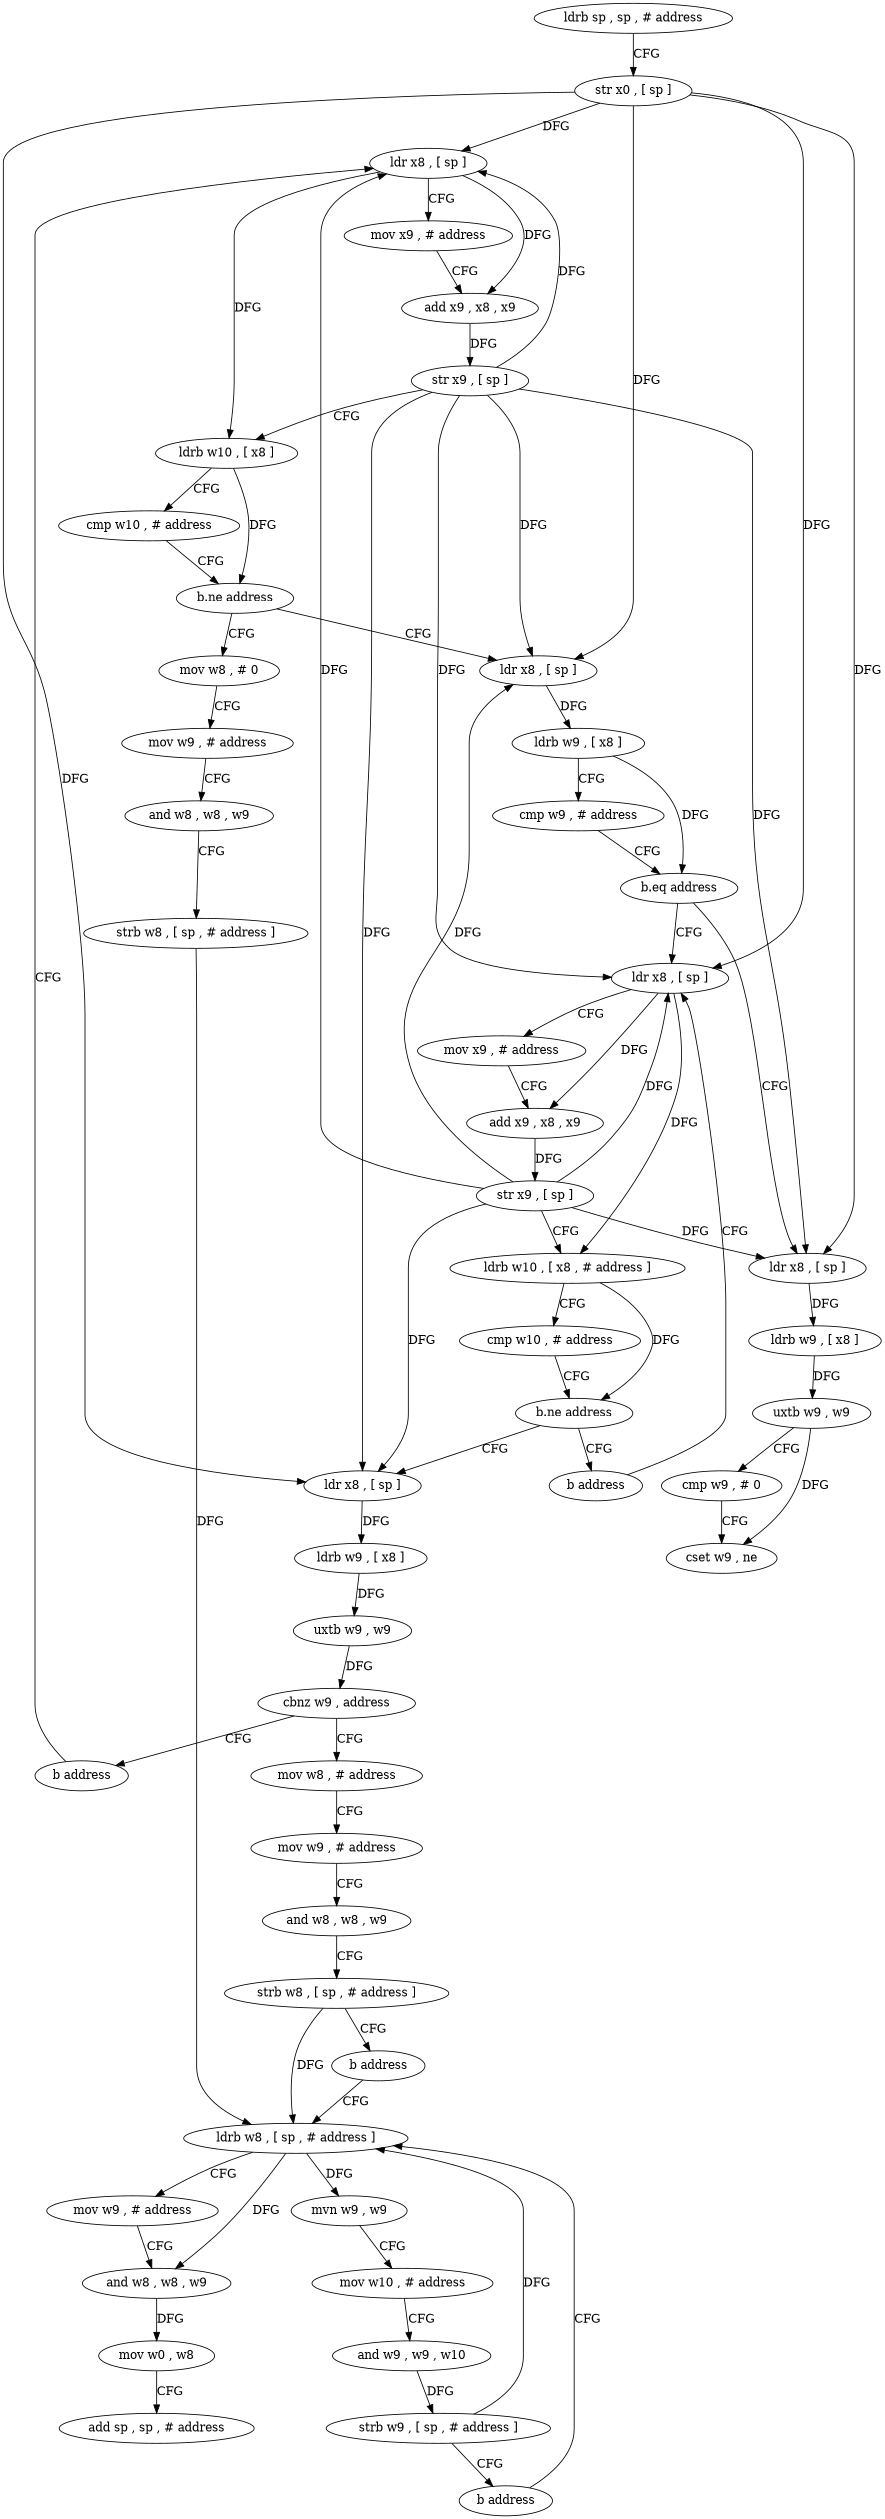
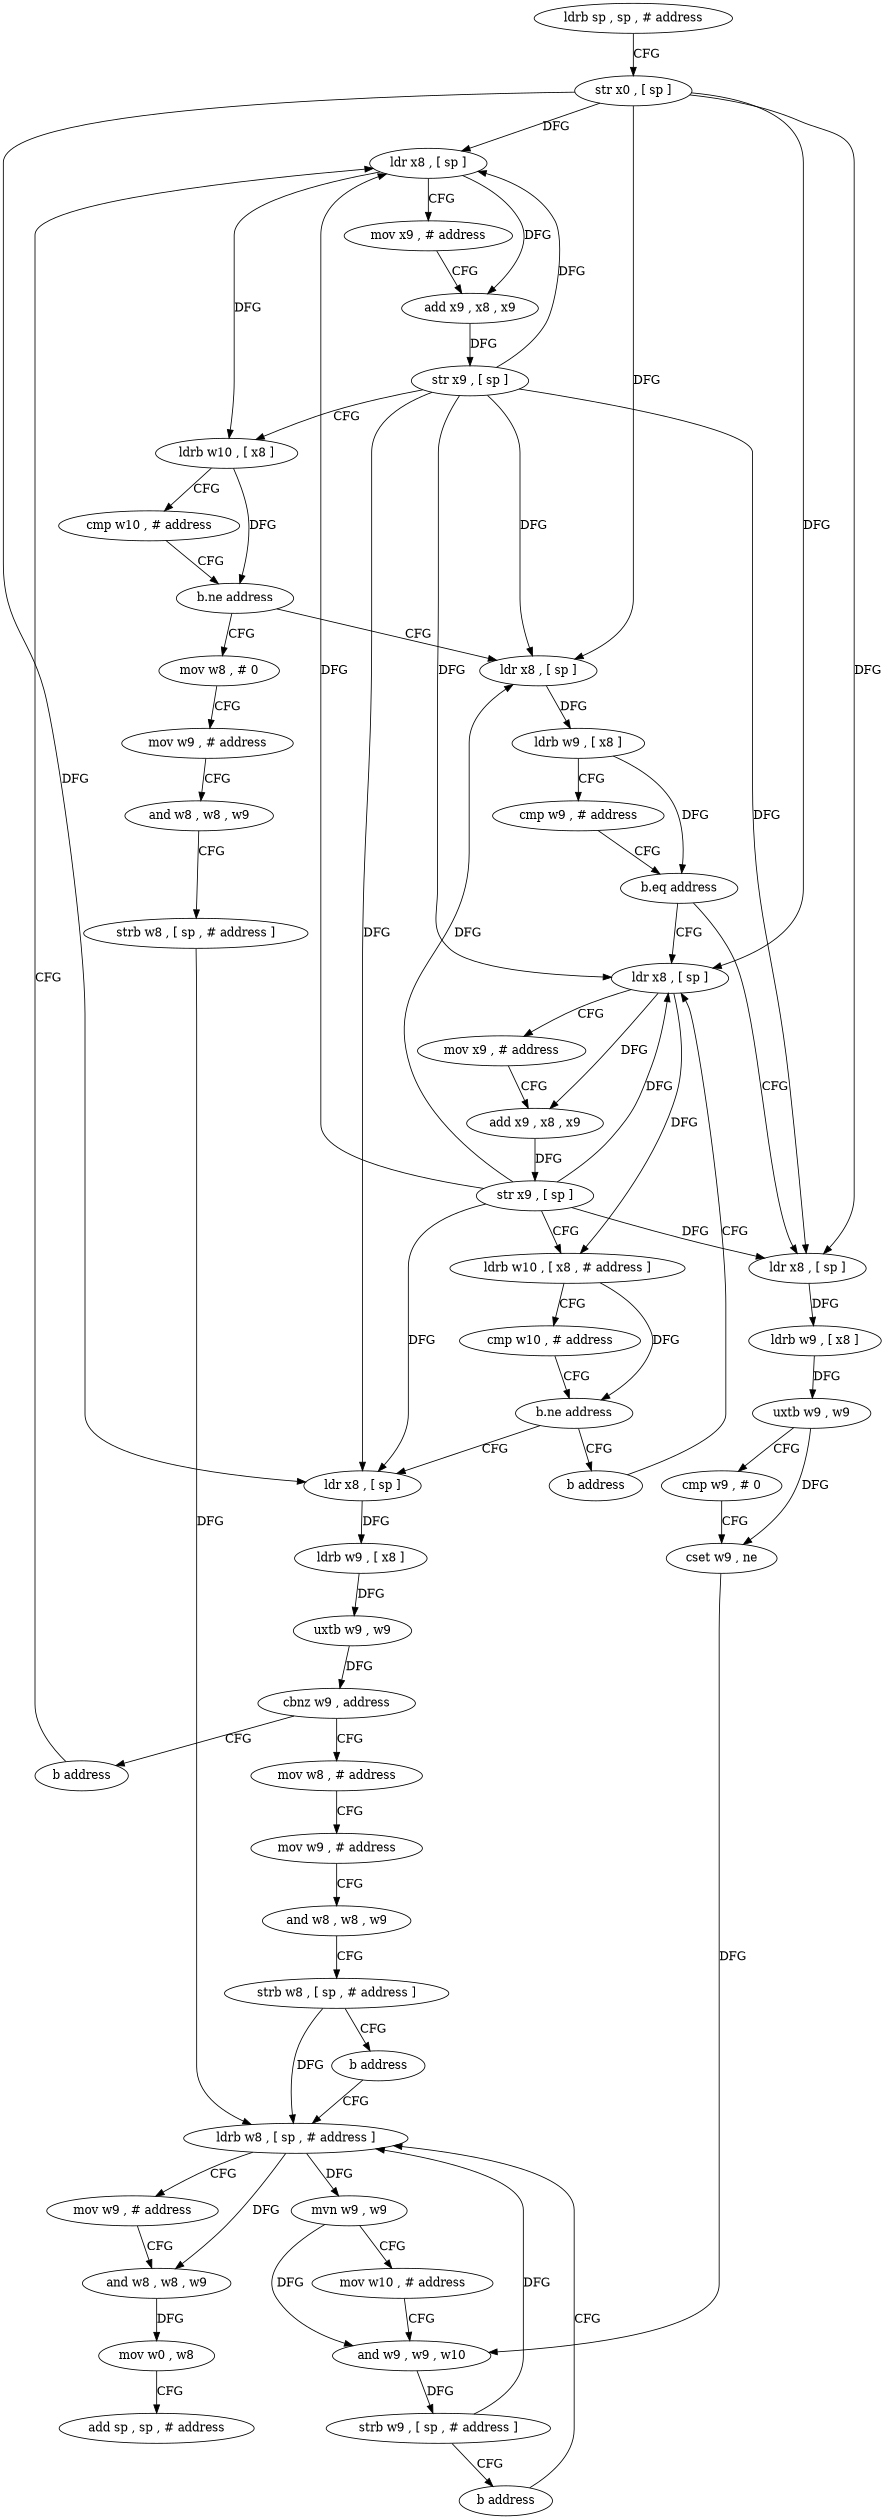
none -> (719, 2050)
none -> (274, 2291)
